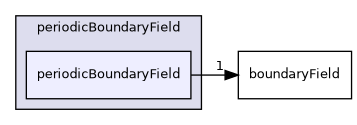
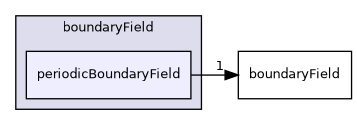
(109, 28) -> (109, 28)
